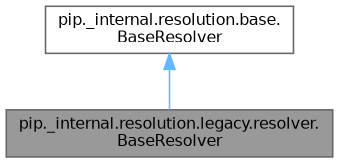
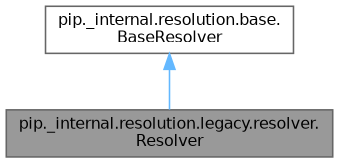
(170, 133) -> (170, 133)
